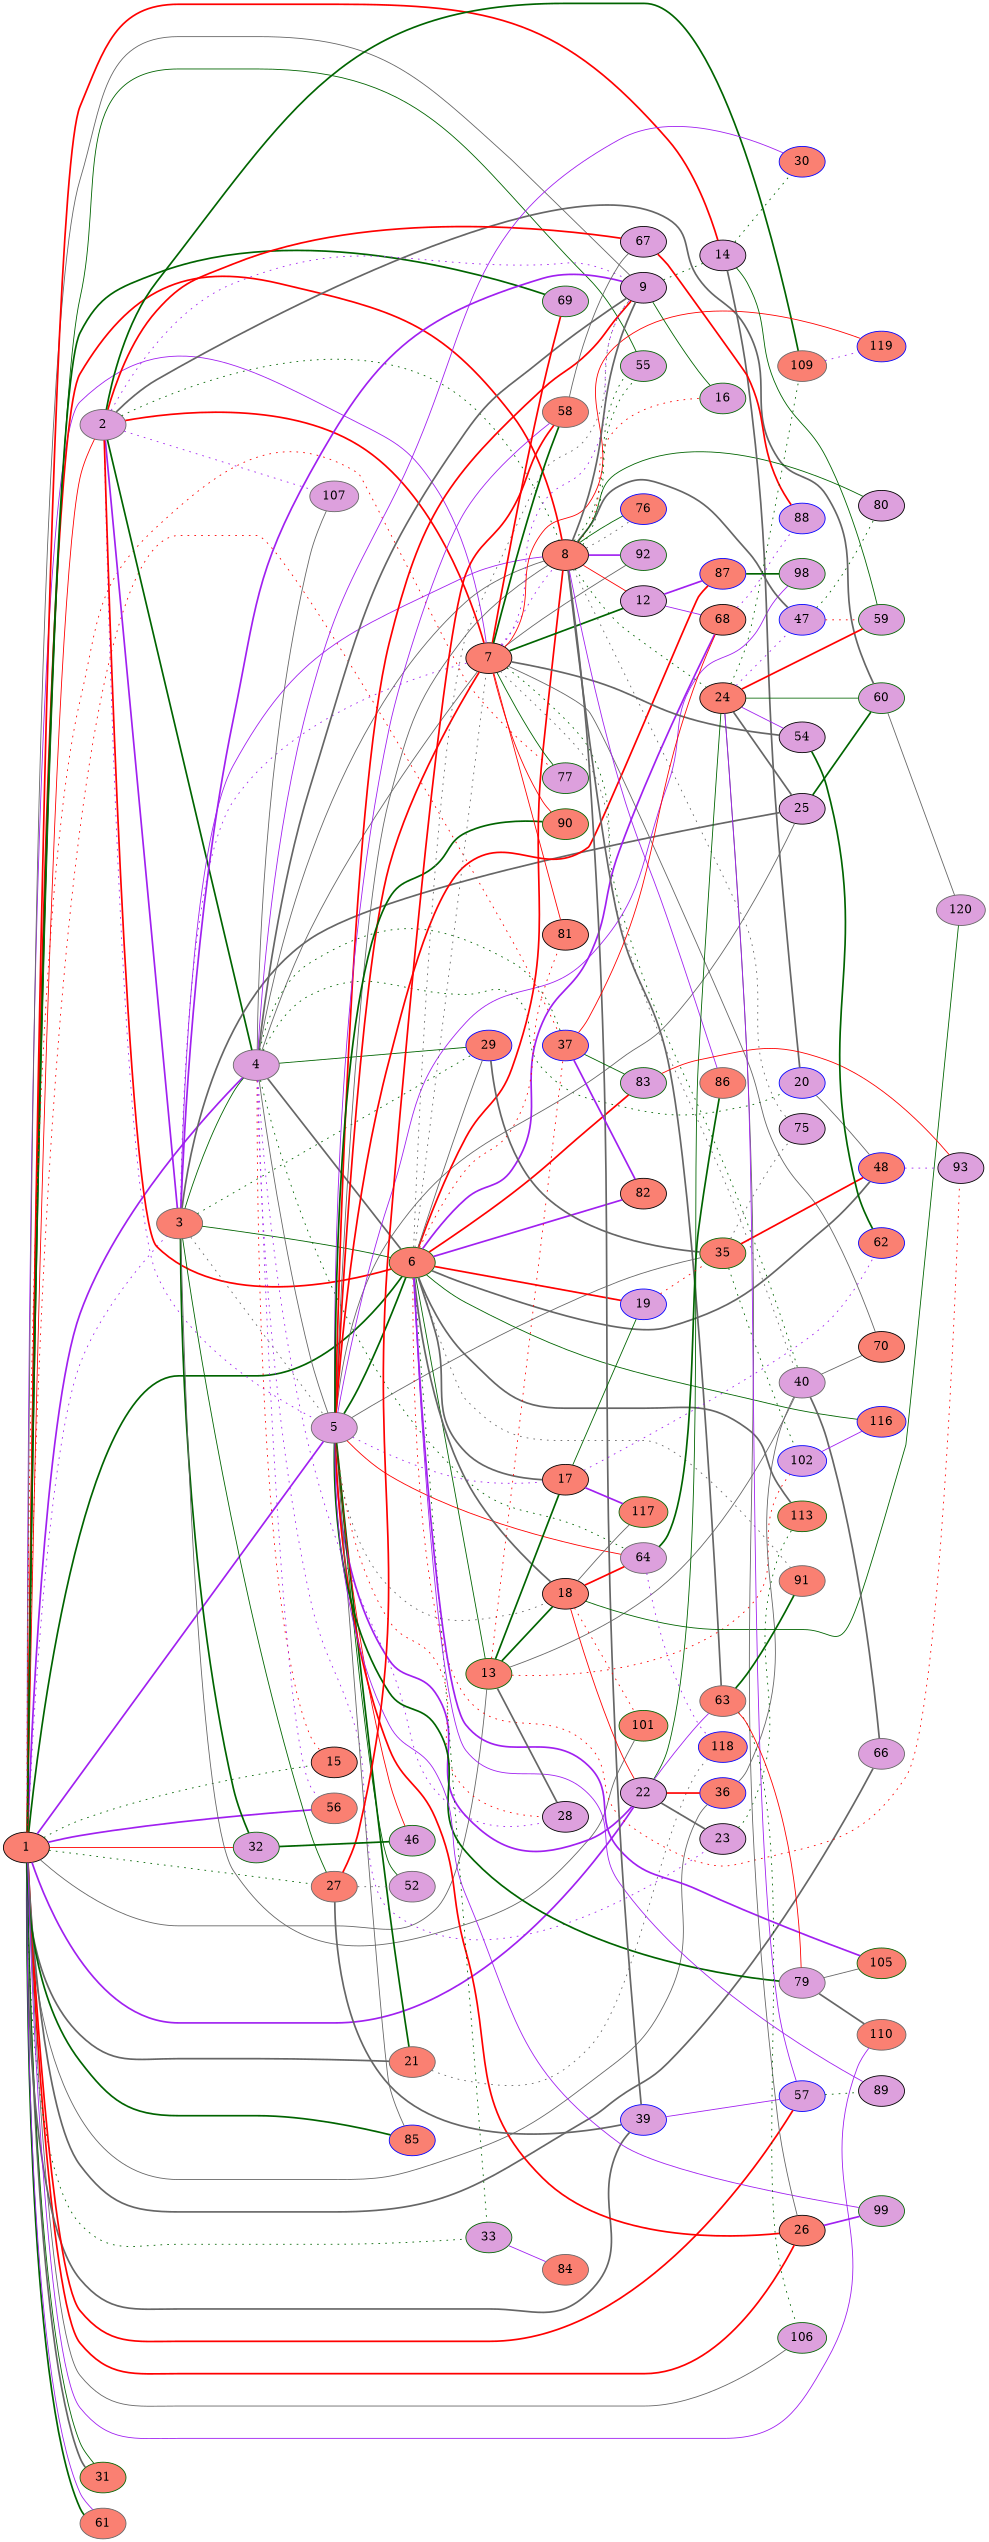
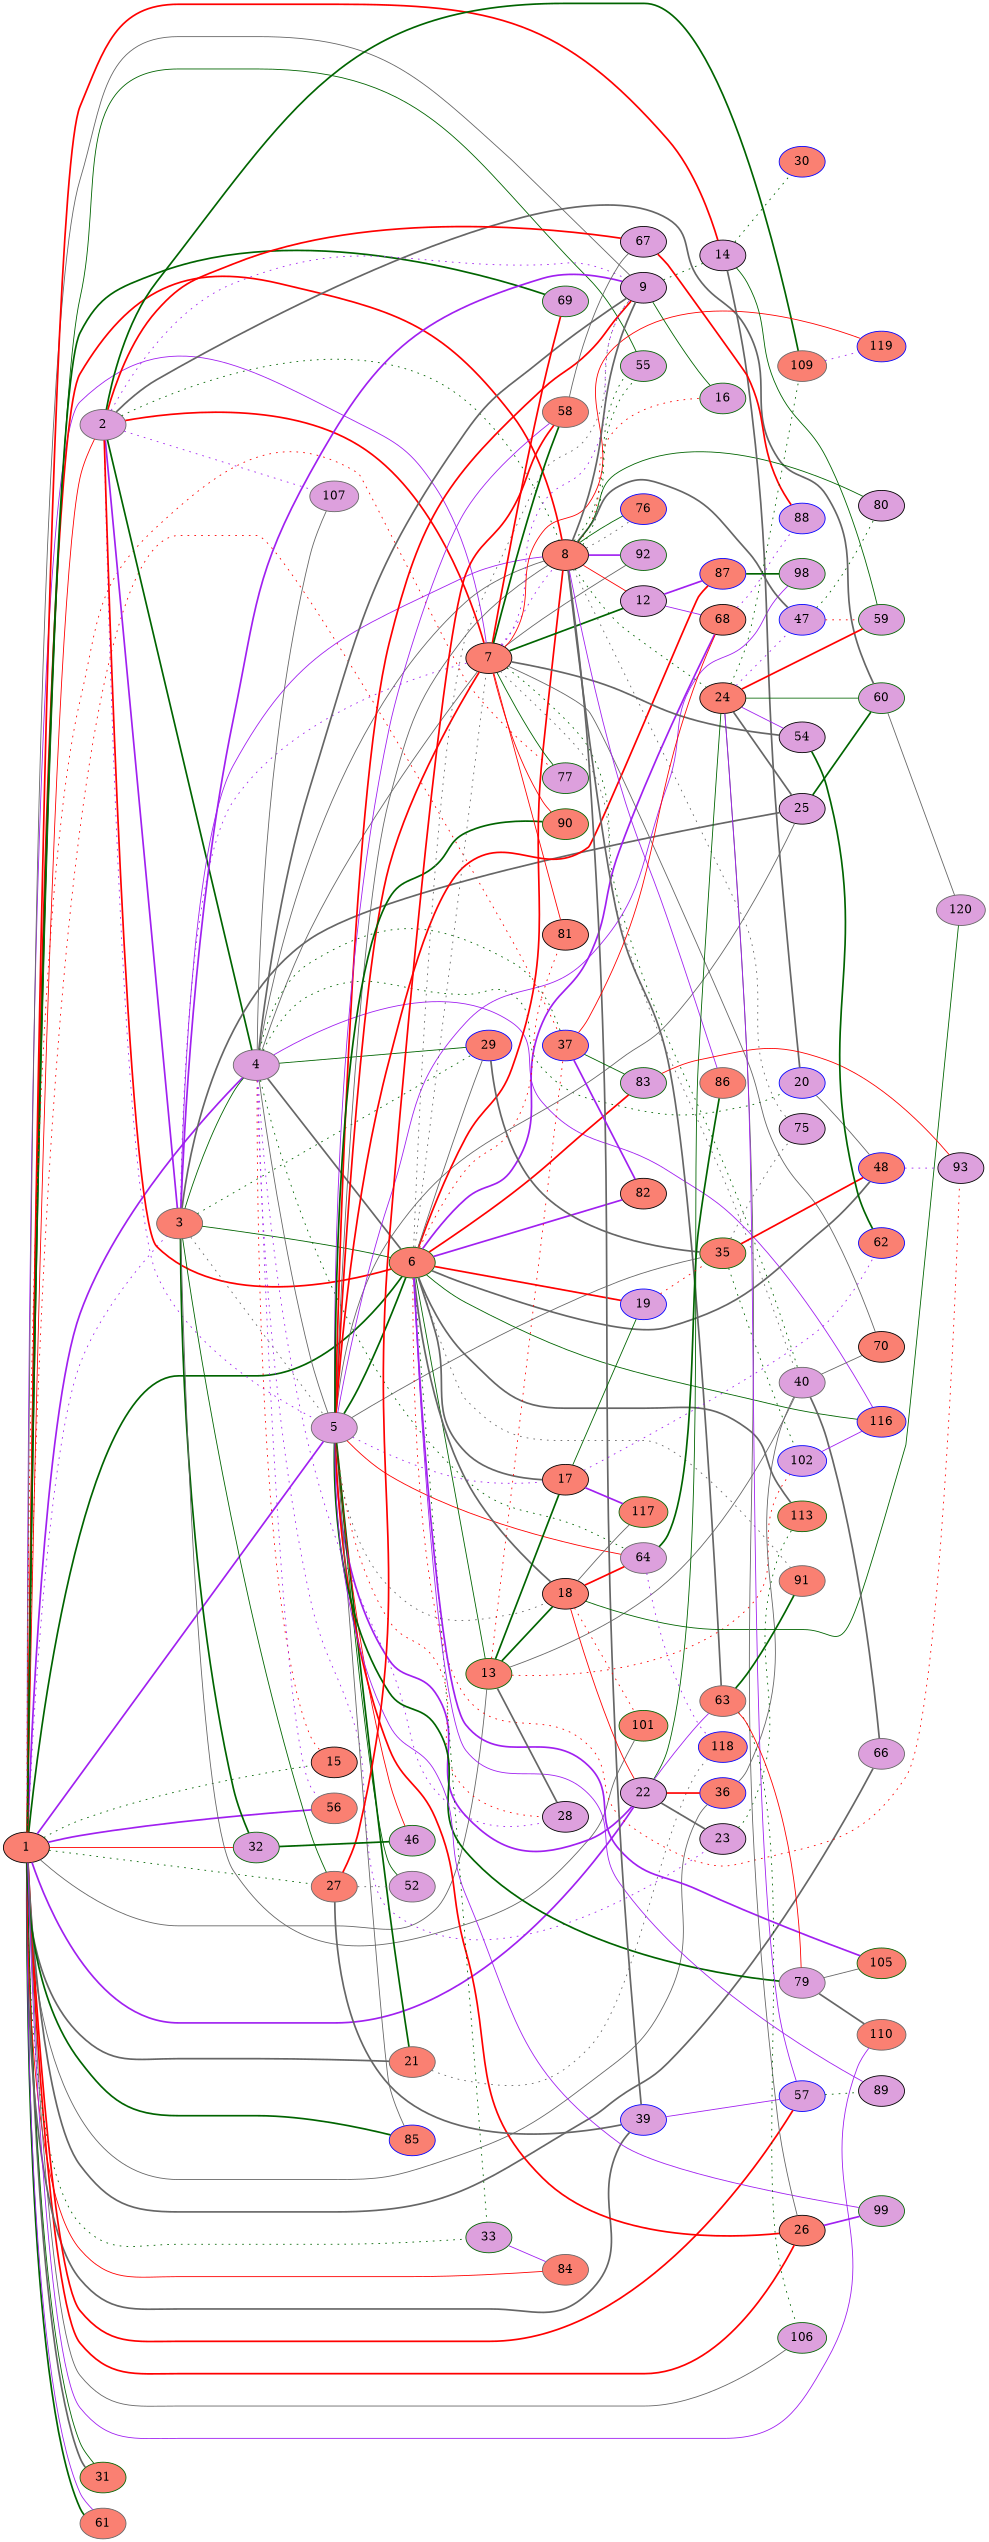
(387, 510) -> (591, 1138)
none -> (111, 2272)
